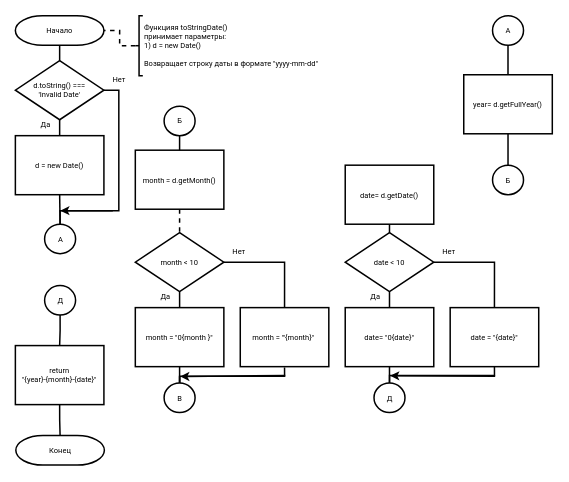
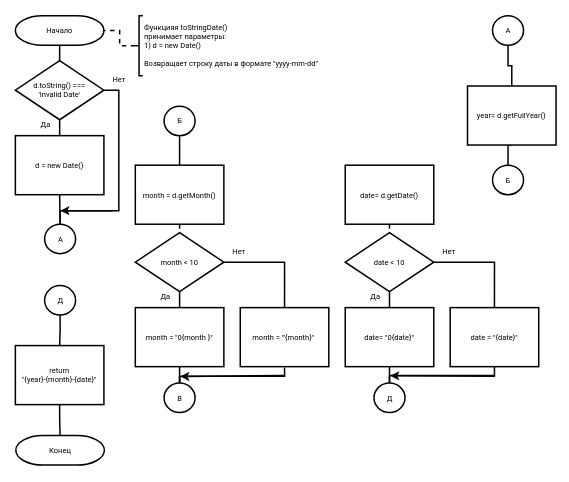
(508, 104) -> (512, 115)
(180, 179) -> (180, 194)
(390, 229) -> (390, 229)
